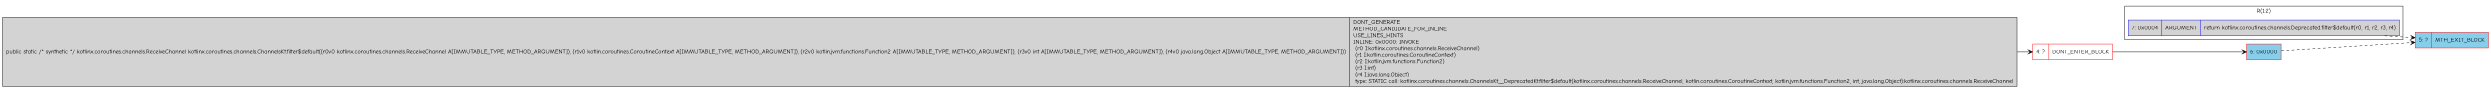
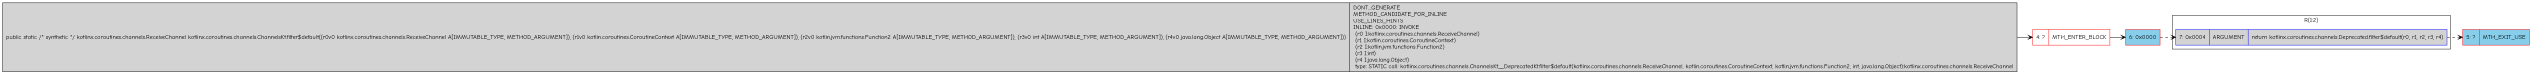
(2460, 40) -> (2504, 37)
(2346, 47) -> (2166, 37)
(2081, 52) -> (2079, 37)
